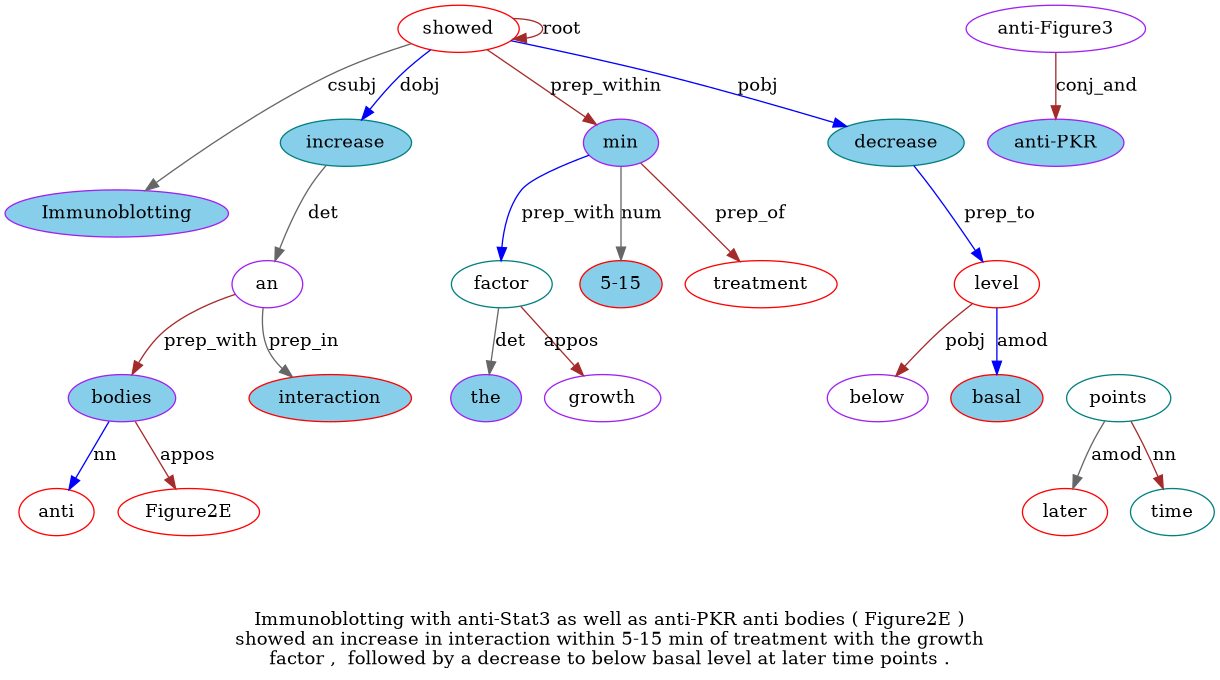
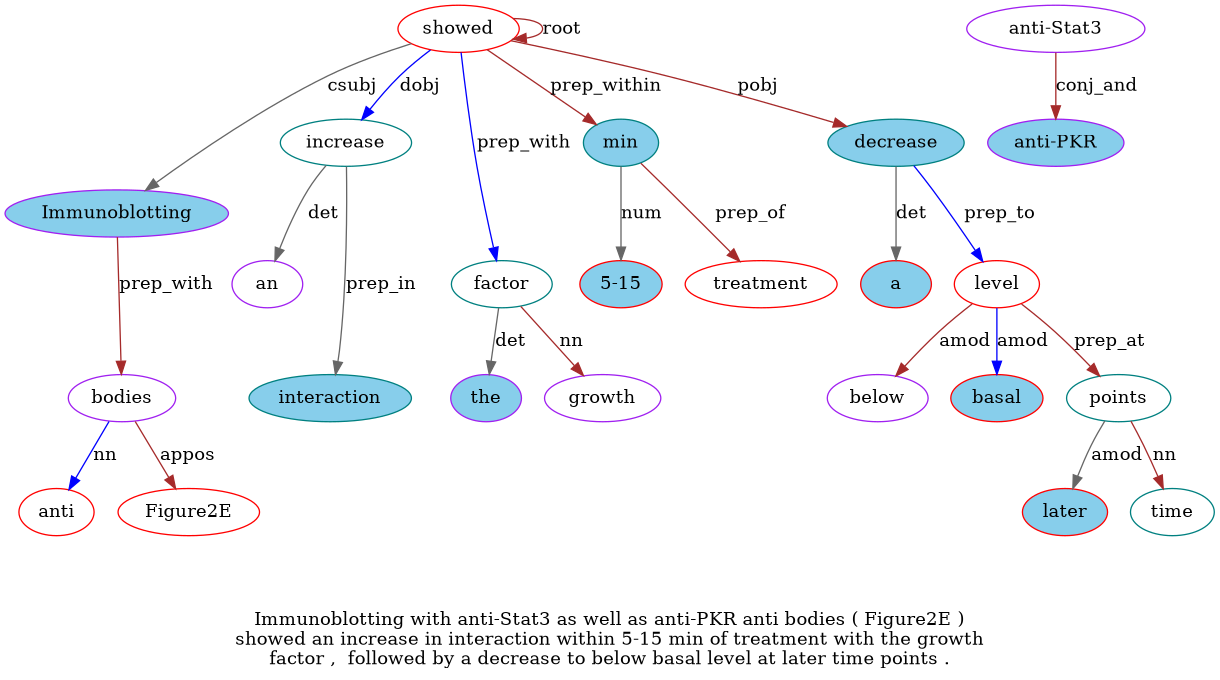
(1056, 29) -> (1056, 29)
(673, 78) -> (673, 78)
(346, 143) -> (346, 143)
(621, 143) -> (621, 143)
(527, 185) -> (474, 150)
none -> (896, 284)
(180, 319) -> (119, 299)
none -> (1057, 334)
(265, 341) -> (345, 264)
(572, 341) -> (572, 341)
(965, 341) -> (965, 341)
(122, 398) -> (122, 398)
(330, 398) -> (330, 398)
(1065, 512) -> (1065, 512)
